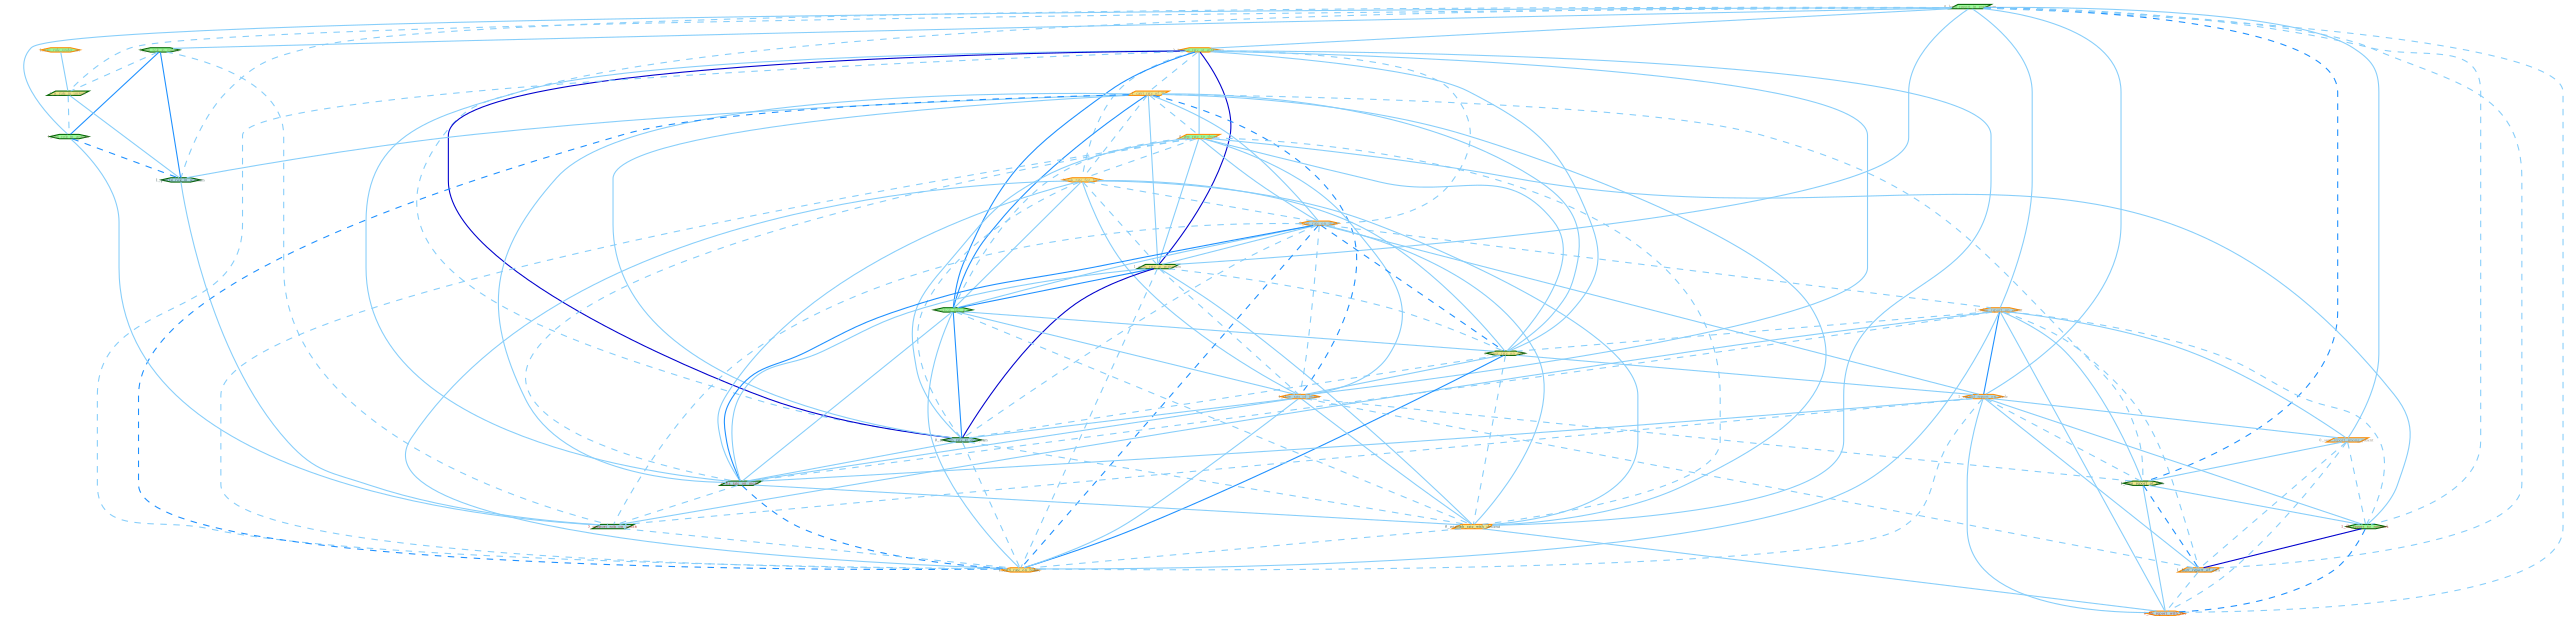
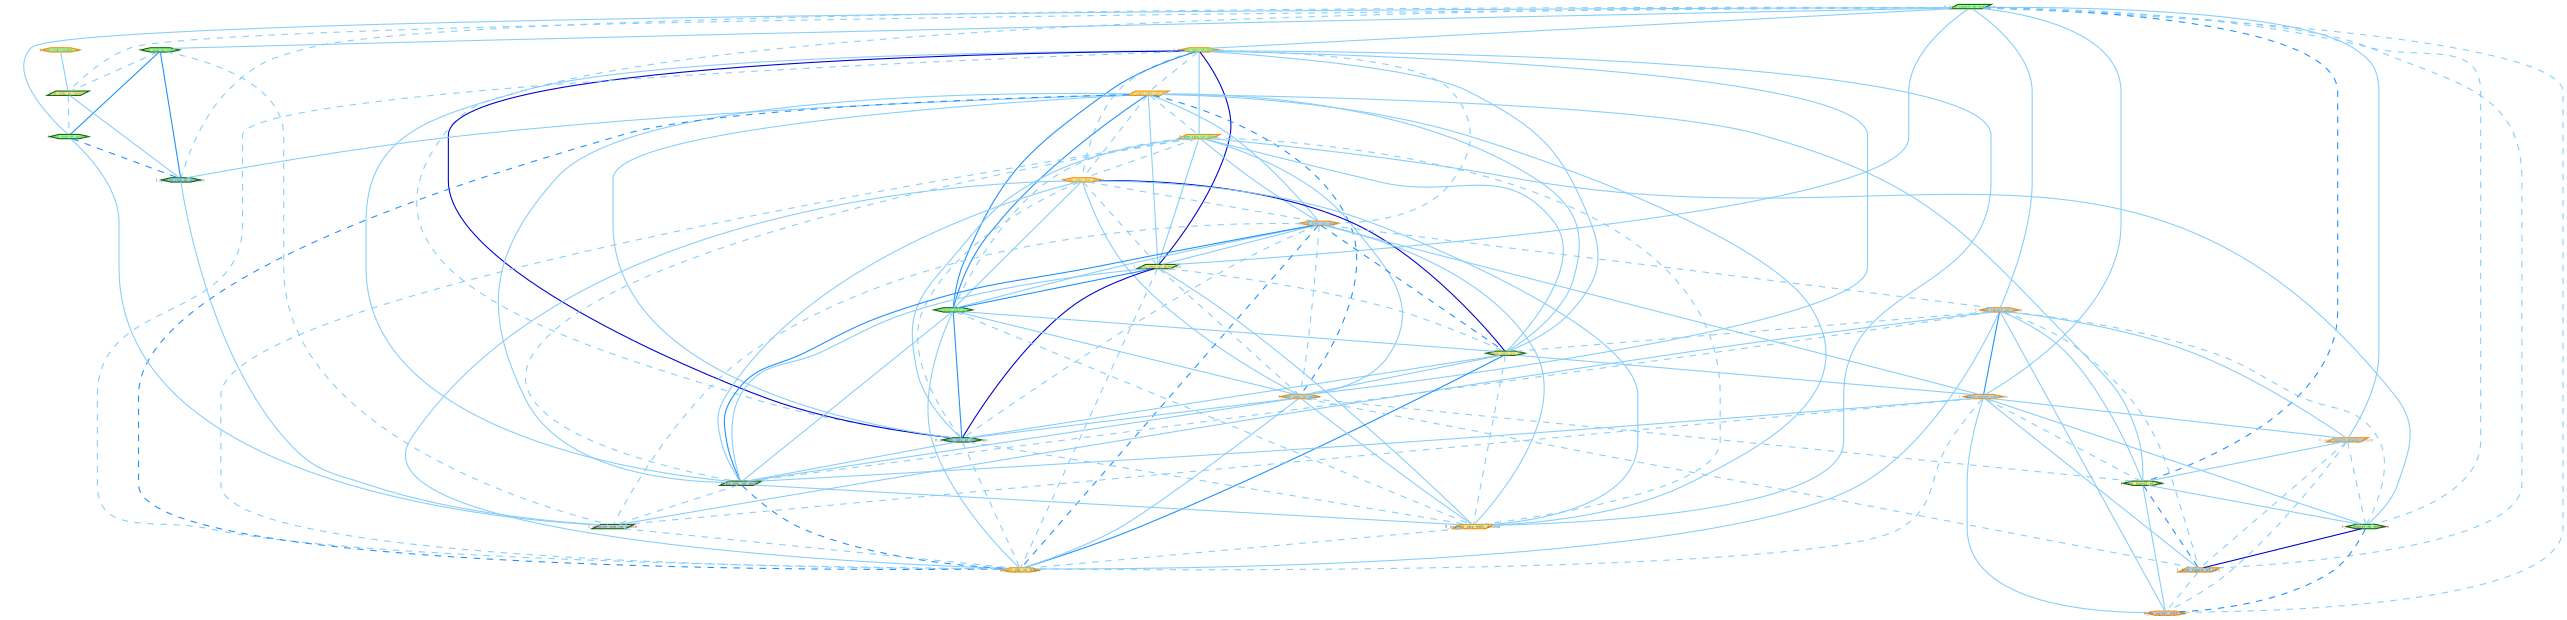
(1732, 129) -> (1732, 129)
(1415, 262) -> (1415, 262)
(1234, 397) -> (1234, 397)
(2366, 527) -> (2366, 527)
(1020, 570) -> (1020, 570)
(1820, 570) -> none
